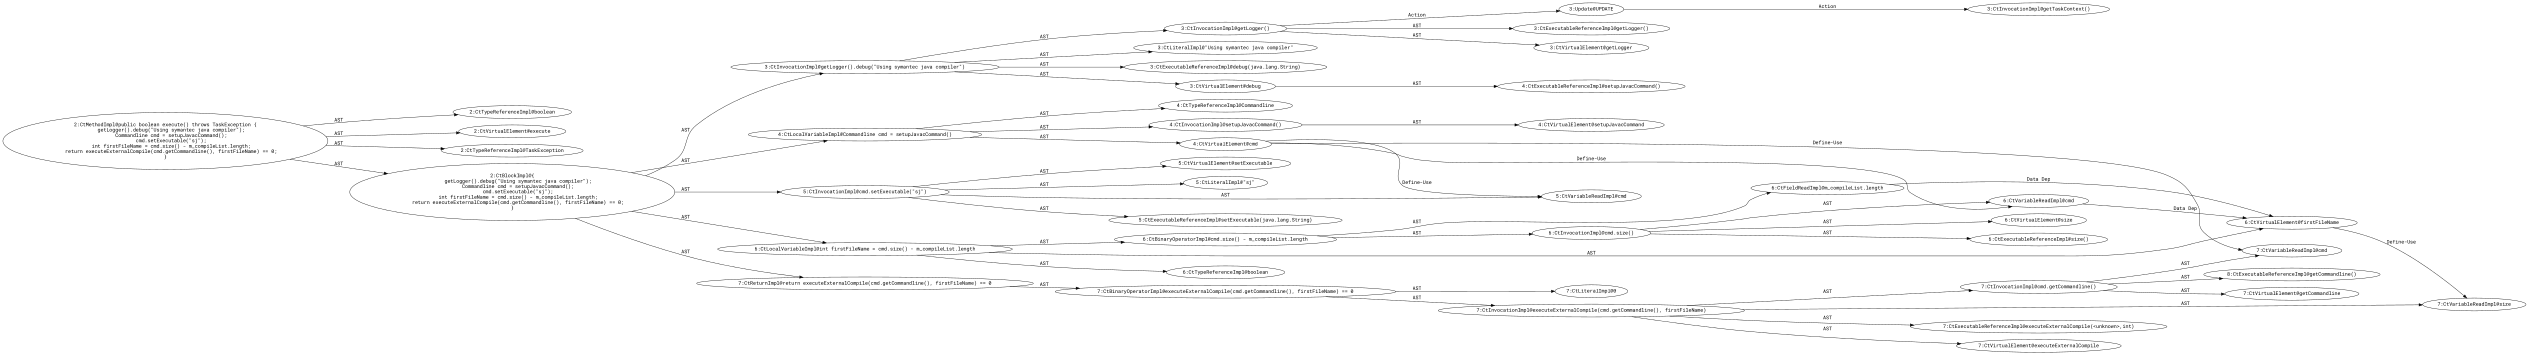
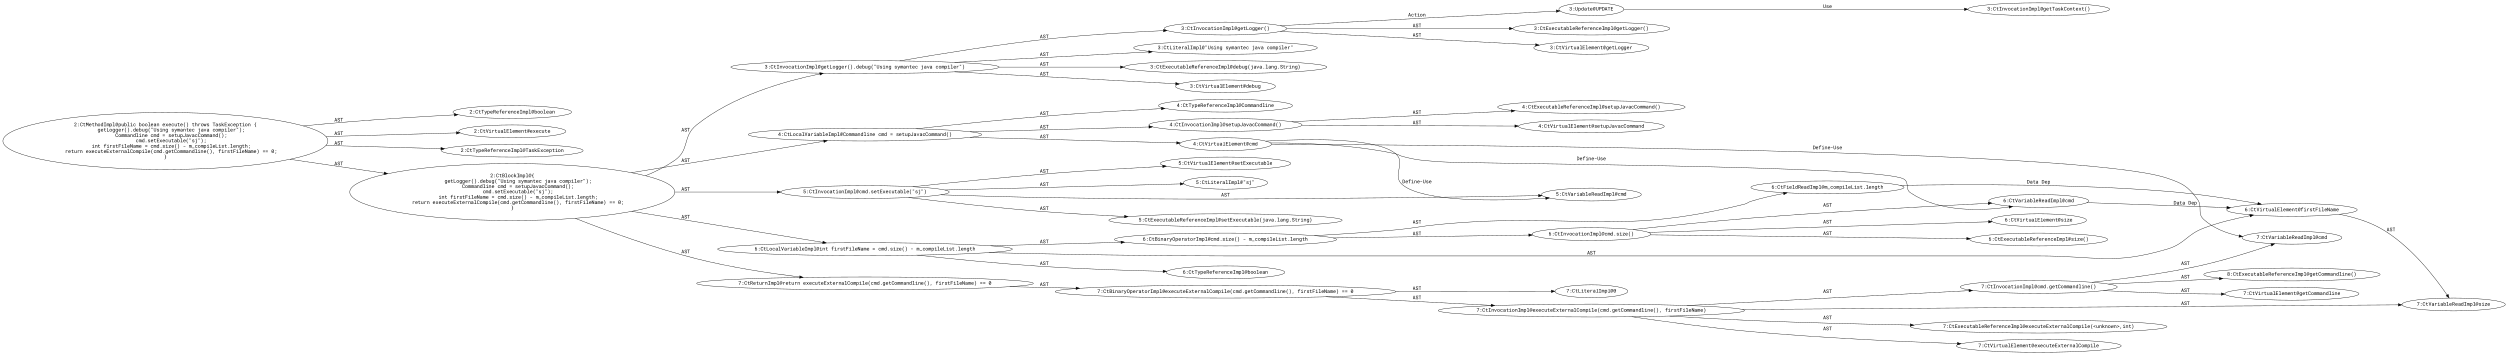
(1827, 7) -> (1827, 7)
(1385, 86) -> (1402, 116)
(2401, 242) -> (2391, 230)
